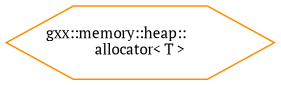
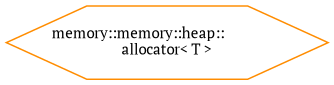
(140, 43) -> (167, 43)
